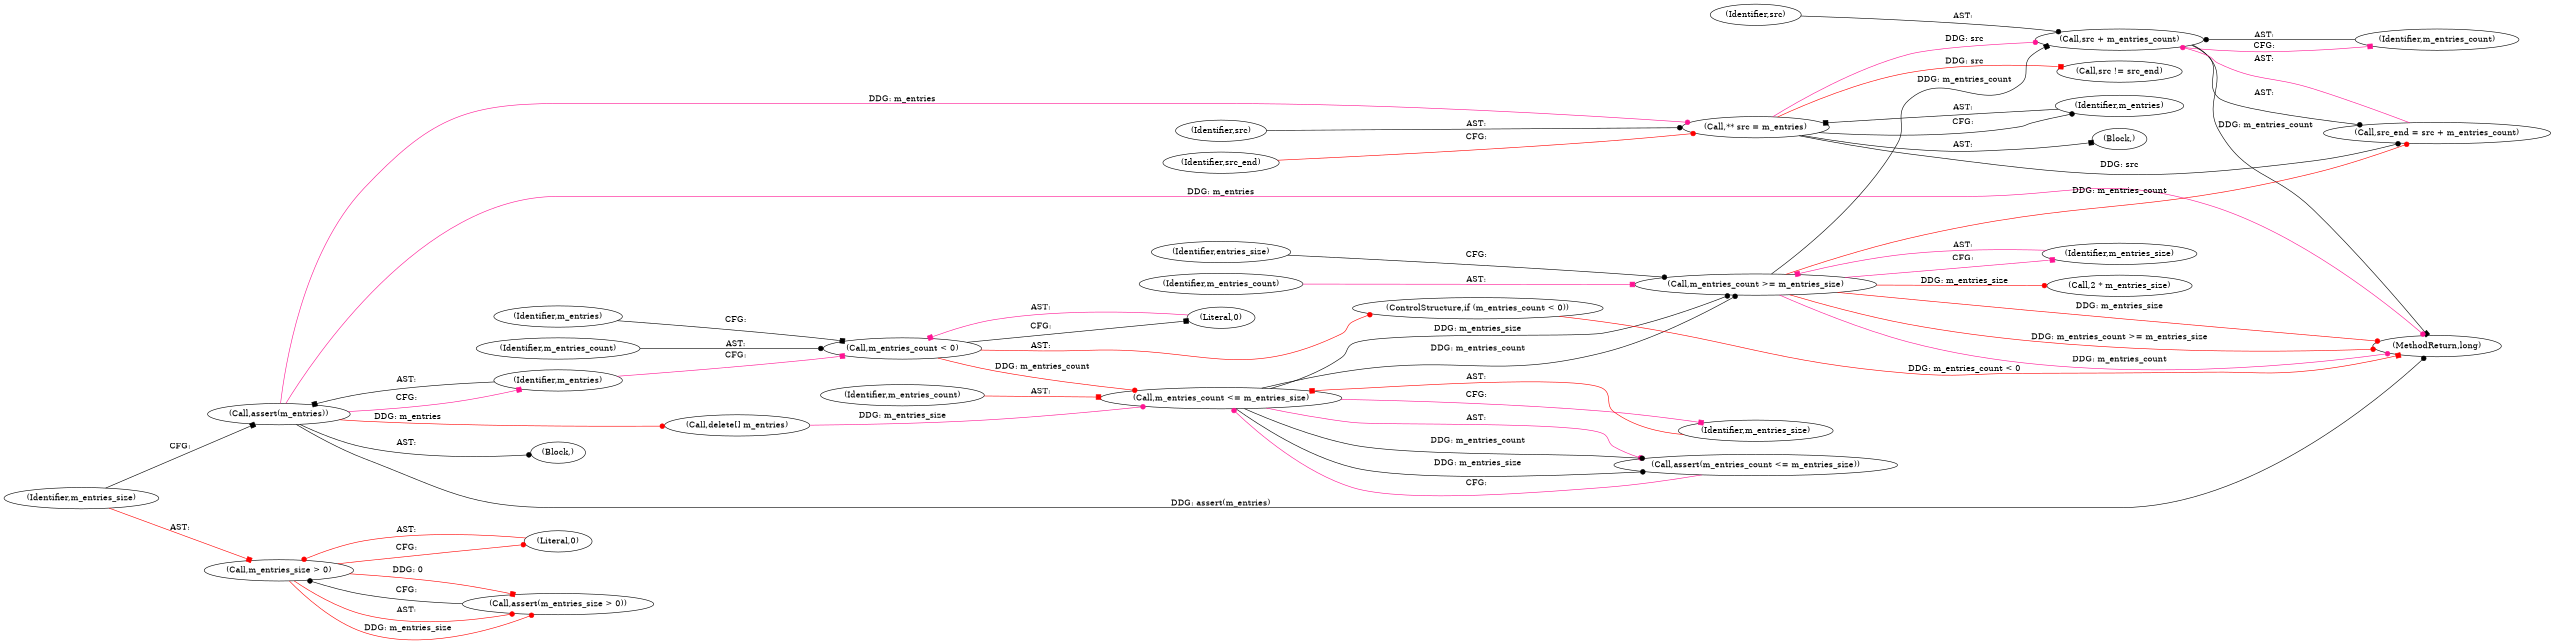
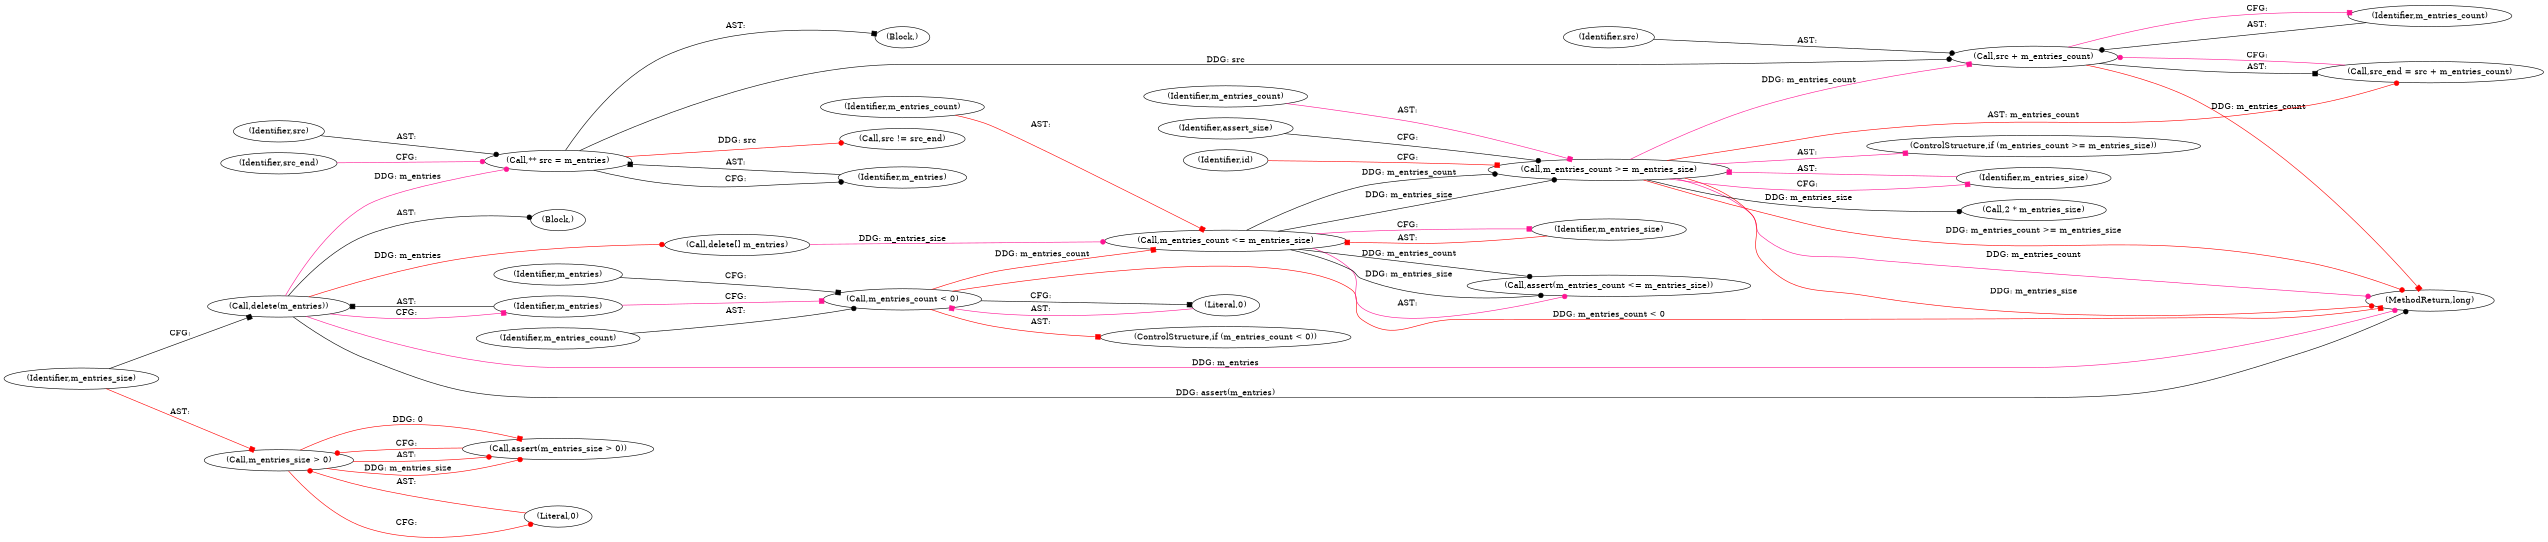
(1897, 58) -> (1256, 64)
(2266, 59) -> (2259, 55)
(1914, 72) -> (732, 150)
(2255, 109) -> (2205, 71)
(1901, 130) -> (1794, 97)
none -> (2034, 146)
(1484, 149) -> (408, 162)
none -> (1226, 160)
(2097, 174) -> none
(2120, 191) -> (2034, 115)
(2291, 192) -> (2269, 147)
(1221, 252) -> (1226, 128)
(1959, 285) -> (1801, 206)
(1180, 355) -> (1011, 329)
(1975, 375) -> (1649, 319)
(1035, 378) -> (1040, 265)
(279, 414) -> (279, 306)
(1457, 496) -> none
(387, 598) -> (401, 449)
